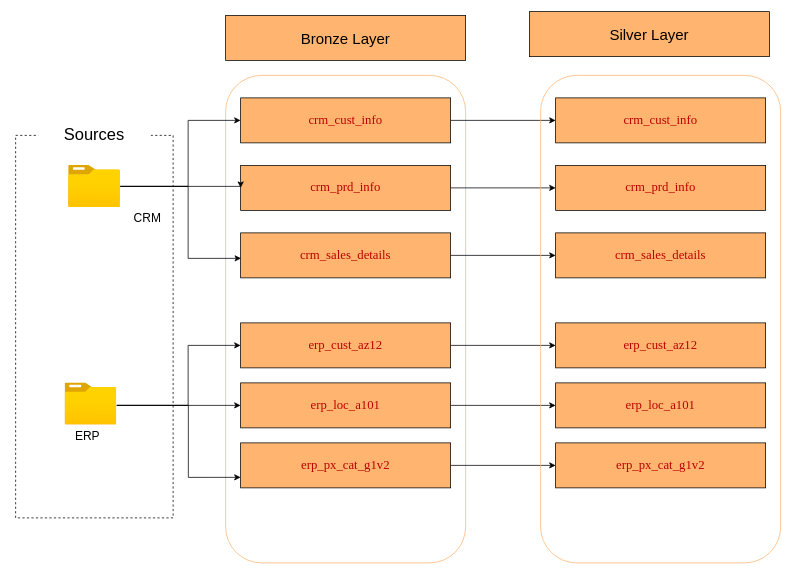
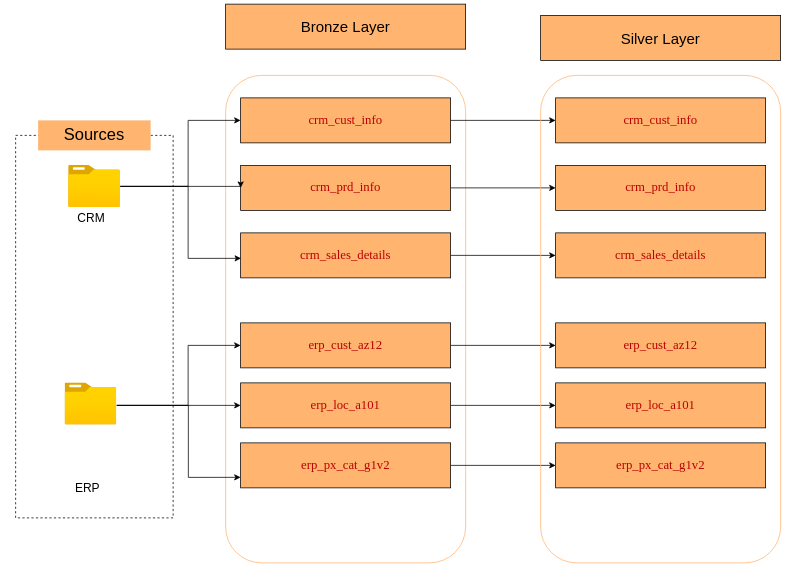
(649, 34) -> (660, 38)
(345, 38) -> (345, 27)
(94, 135) -> (94, 135)
(147, 218) -> (91, 218)
(87, 435) -> (87, 488)
